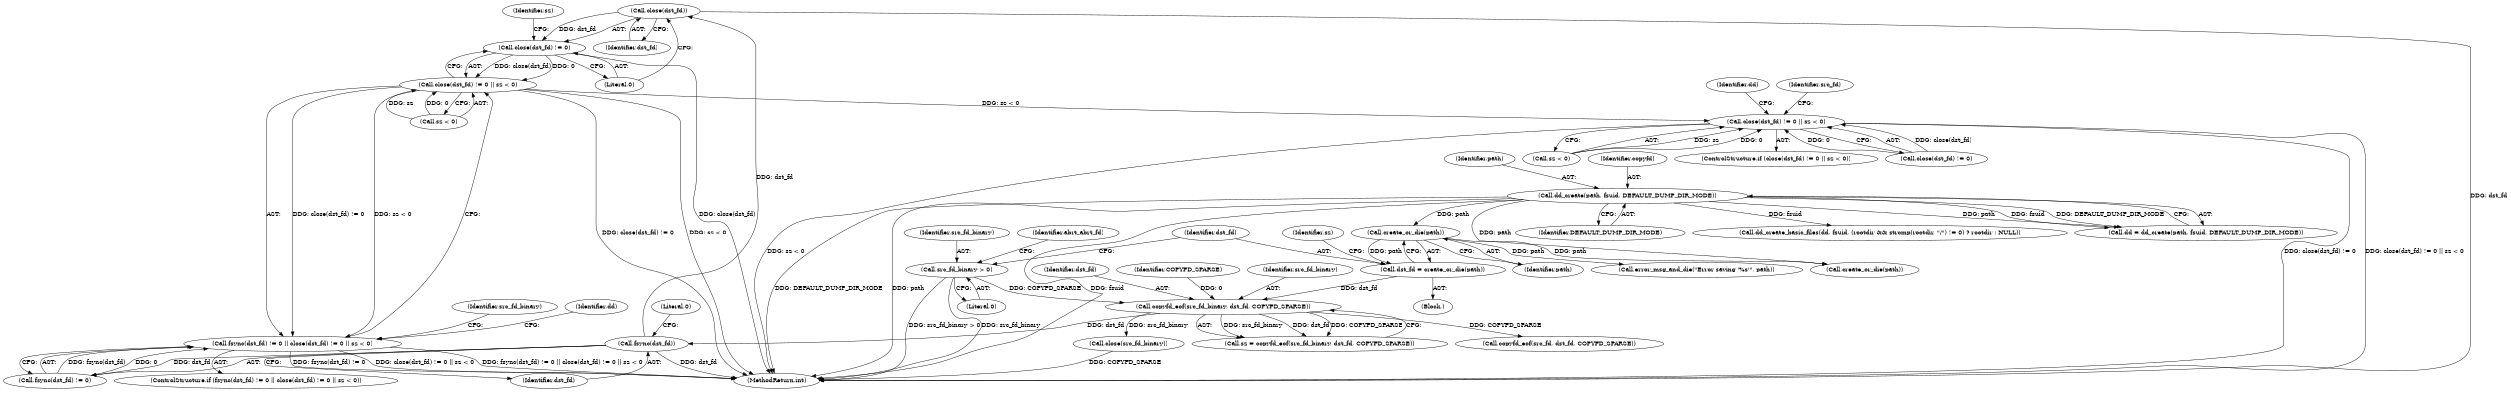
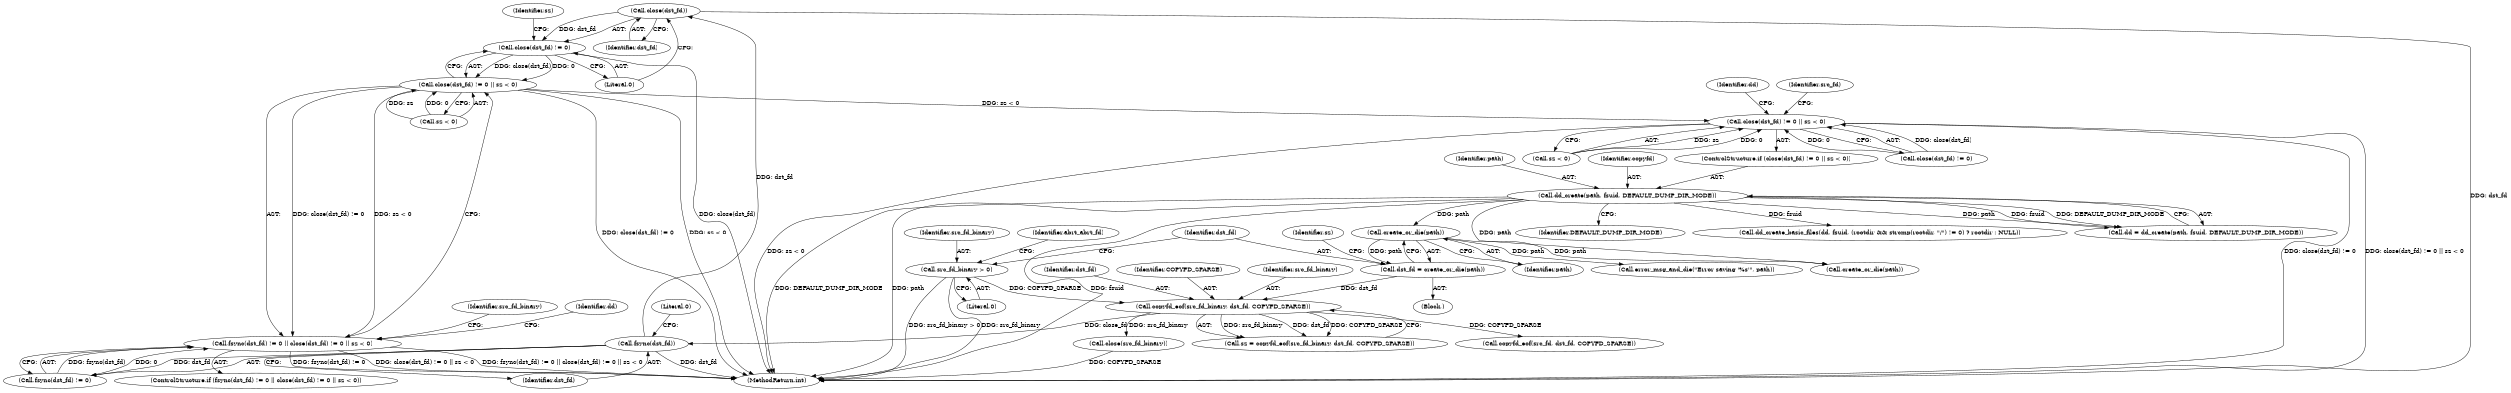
(1618, 217) -> (1704, 177)
(1211, 288) -> (1211, 288)
(1106, 325) -> (1106, 325)
